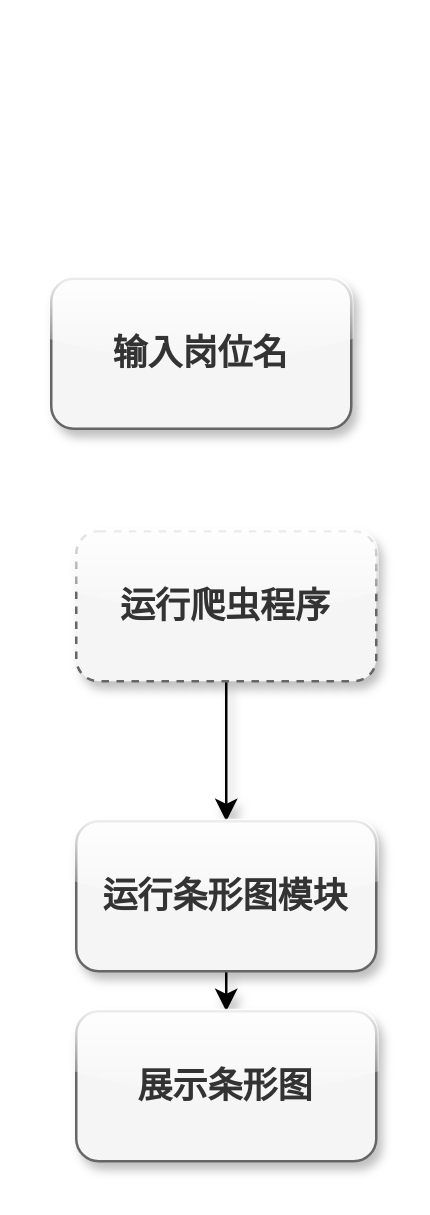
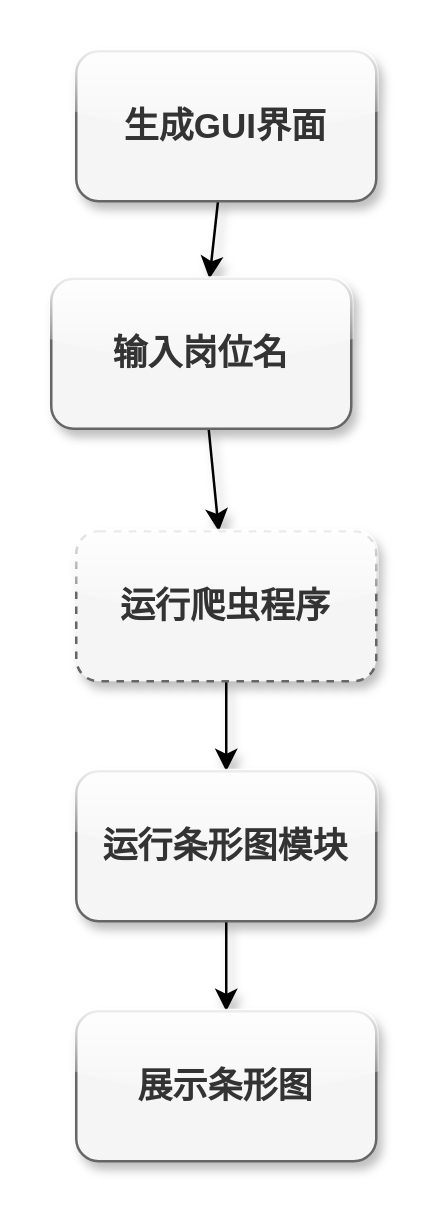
none -> (226, 126)
none -> (215, 232)
none -> (213, 472)
(226, 896) -> (226, 846)
